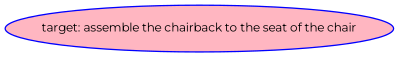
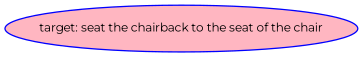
(199, 29) -> (181, 29)
